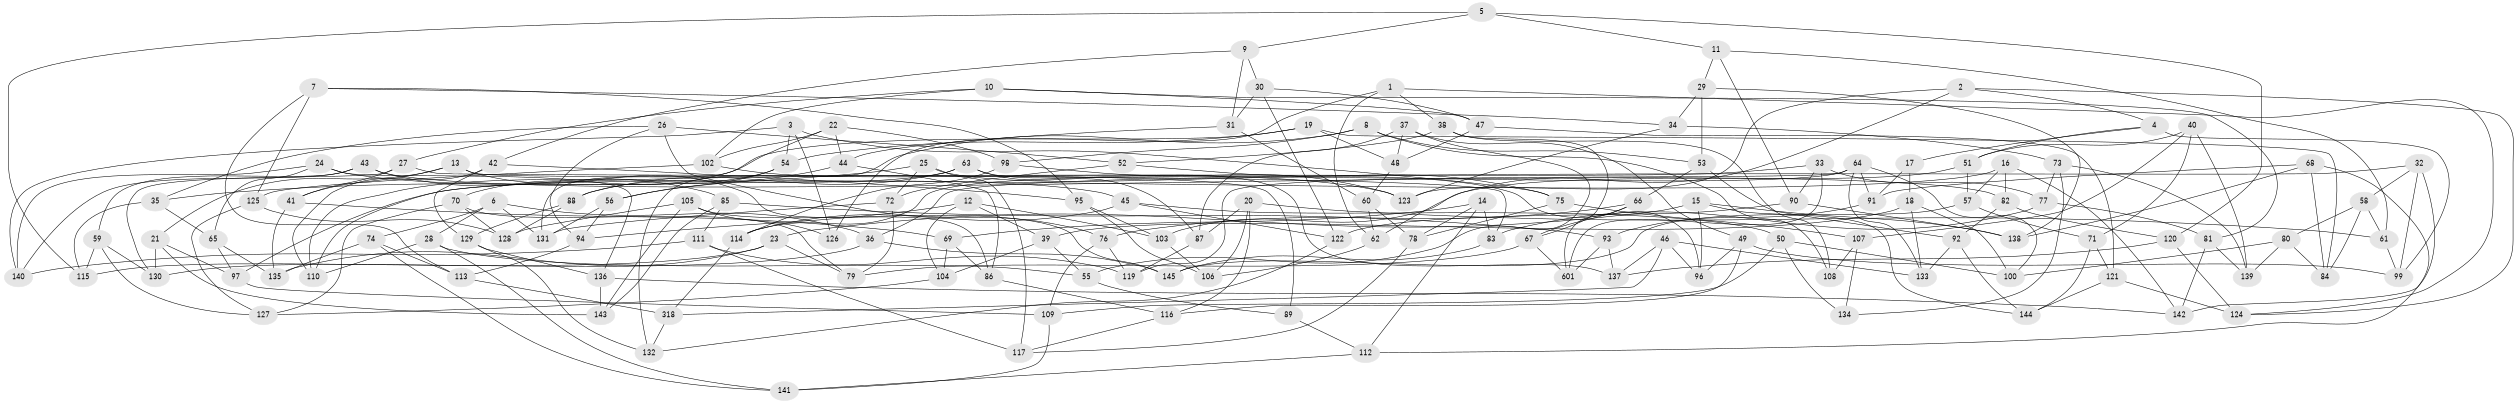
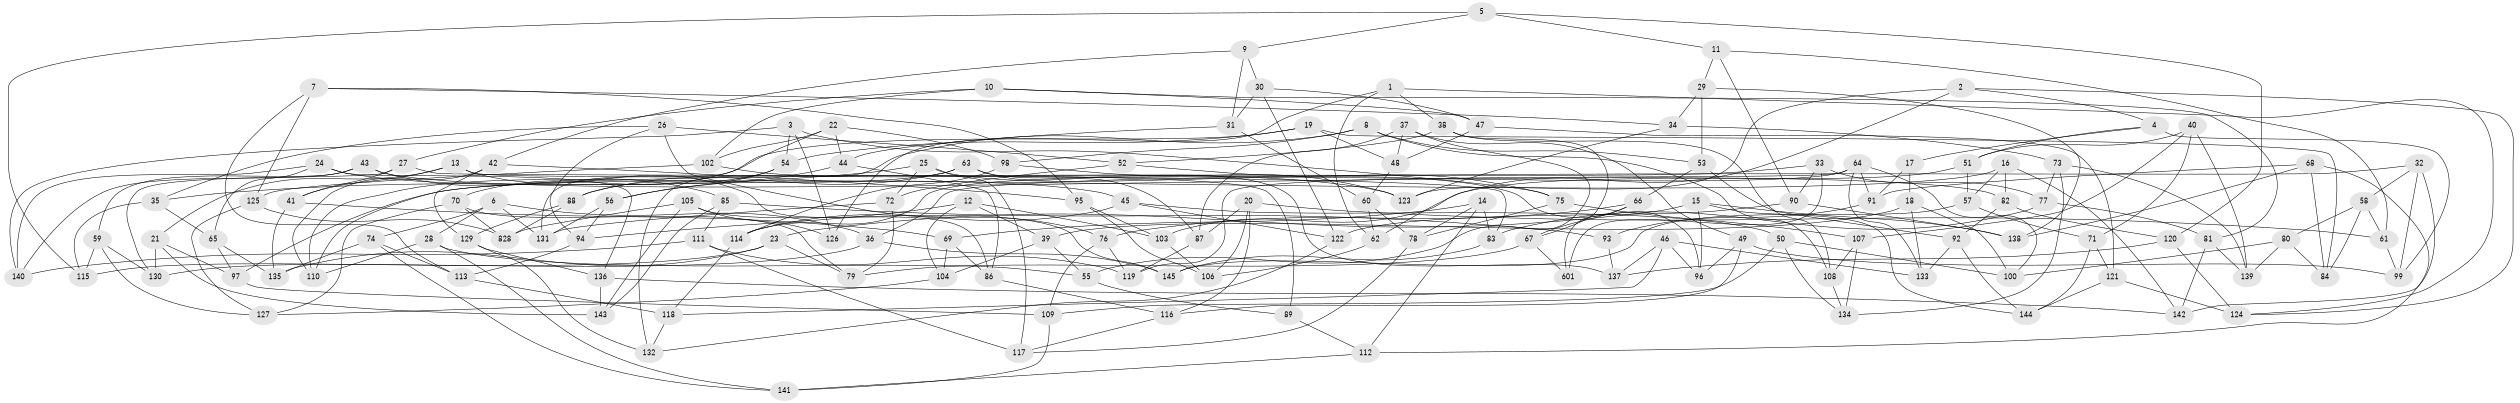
(505, 240) -> (505, 240)
(1592, 255) -> none
none -> (1837, 295)
(669, 315) -> (669, 315)
